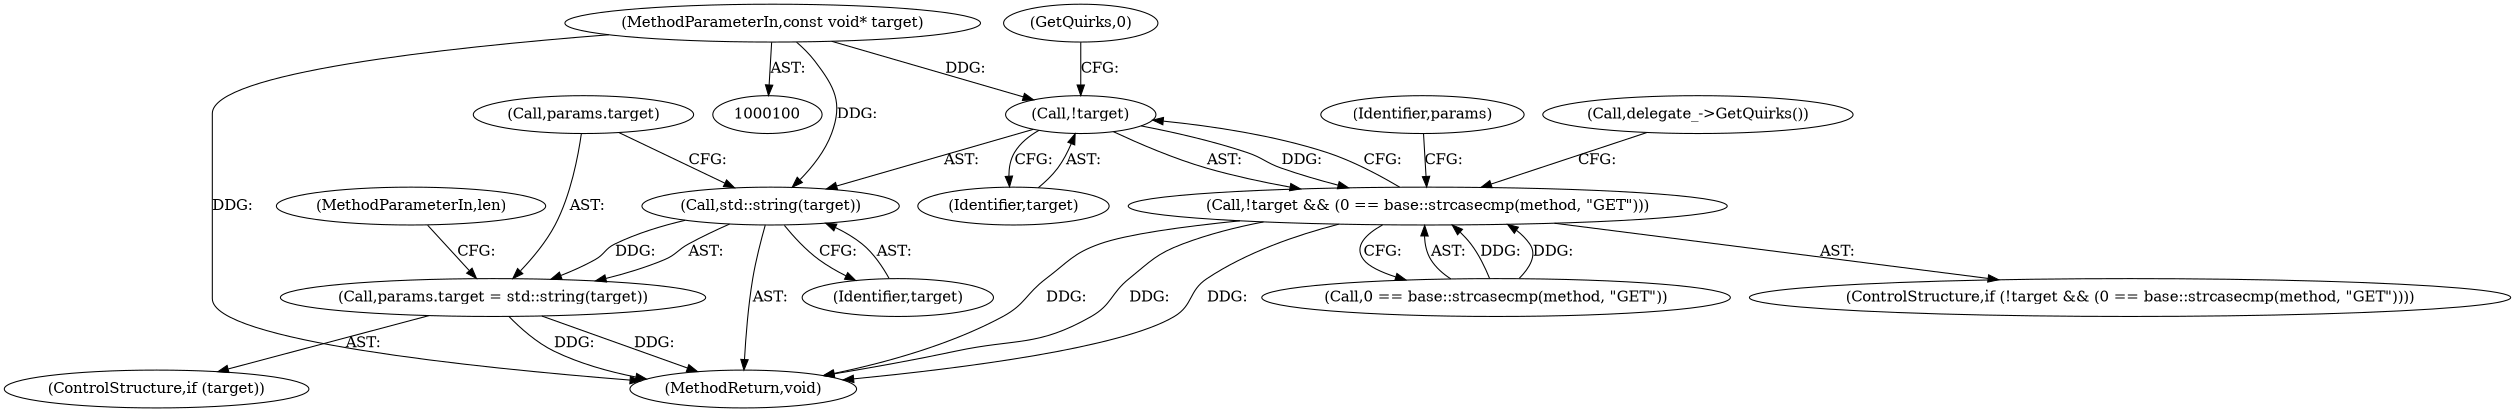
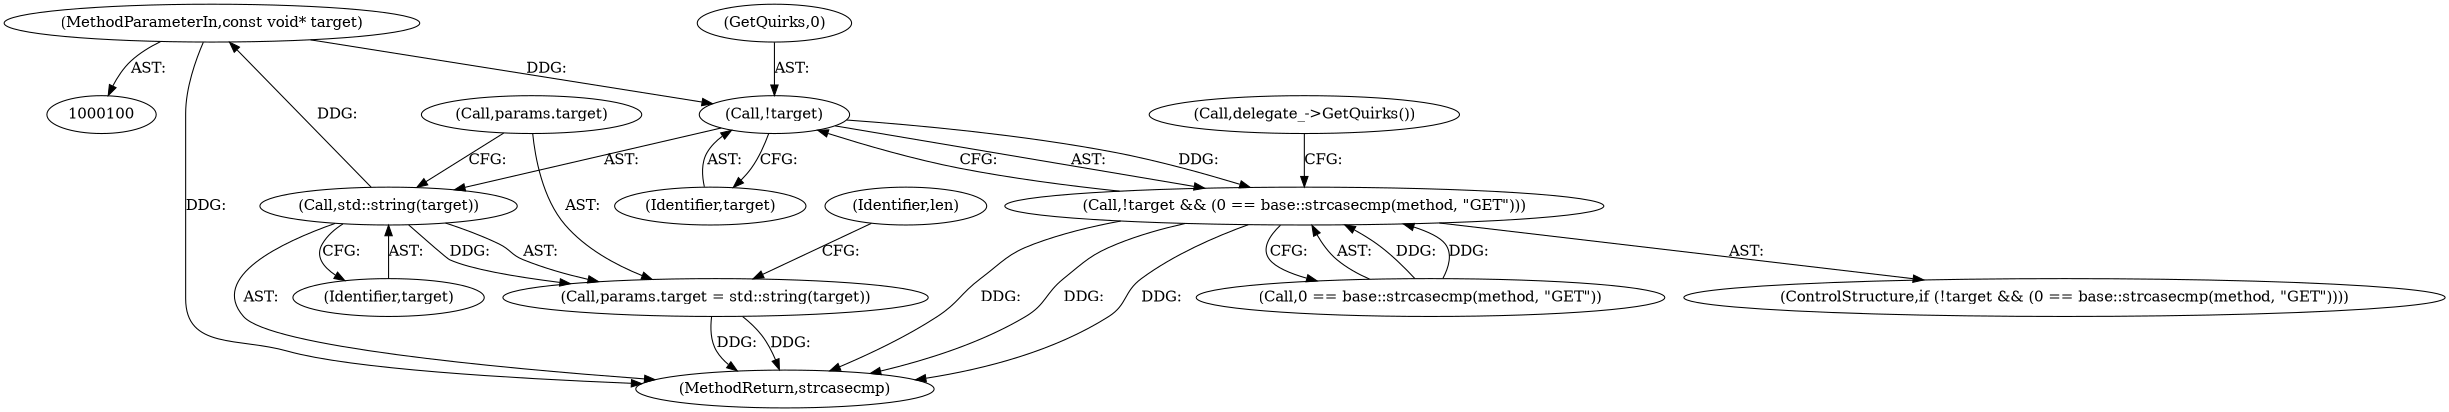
(1102, 69) -> (794, 69)
(837, 110) -> (304, 119)
(1422, 115) -> none
(411, 206) -> (906, 206)
(157, 389) -> none
(743, 389) -> (785, 389)
